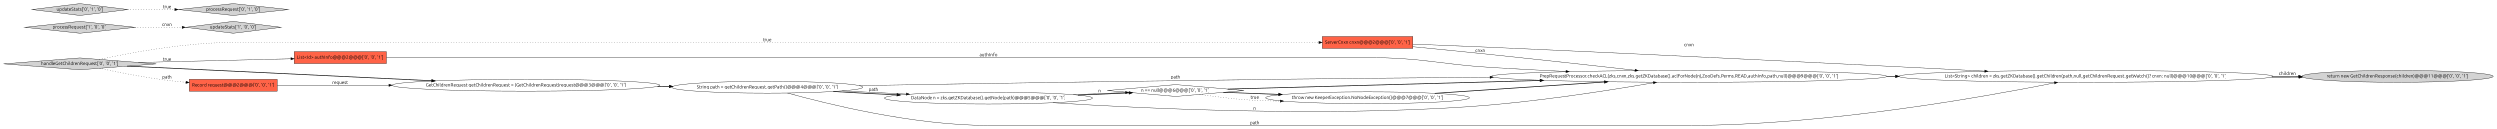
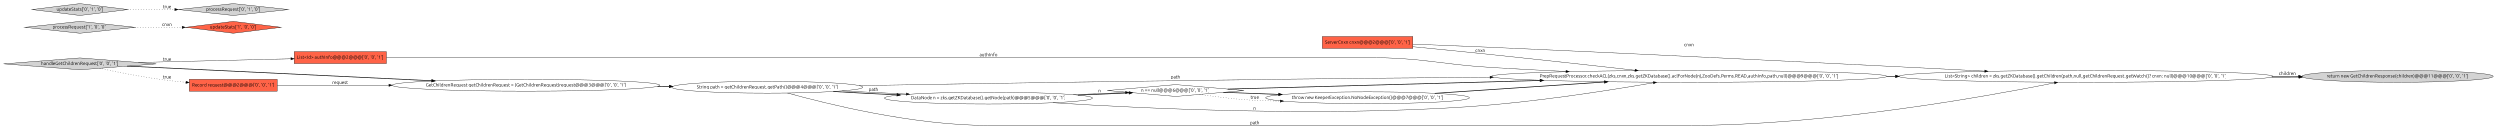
(233, 27) -> (233, 27)
(708, 42) -> none
(167, 77) -> (167, 77)
